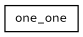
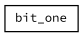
(42, 19) -> (42, 19)
